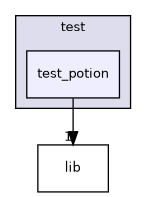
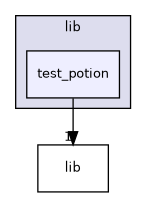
(73, 28) -> (73, 28)
